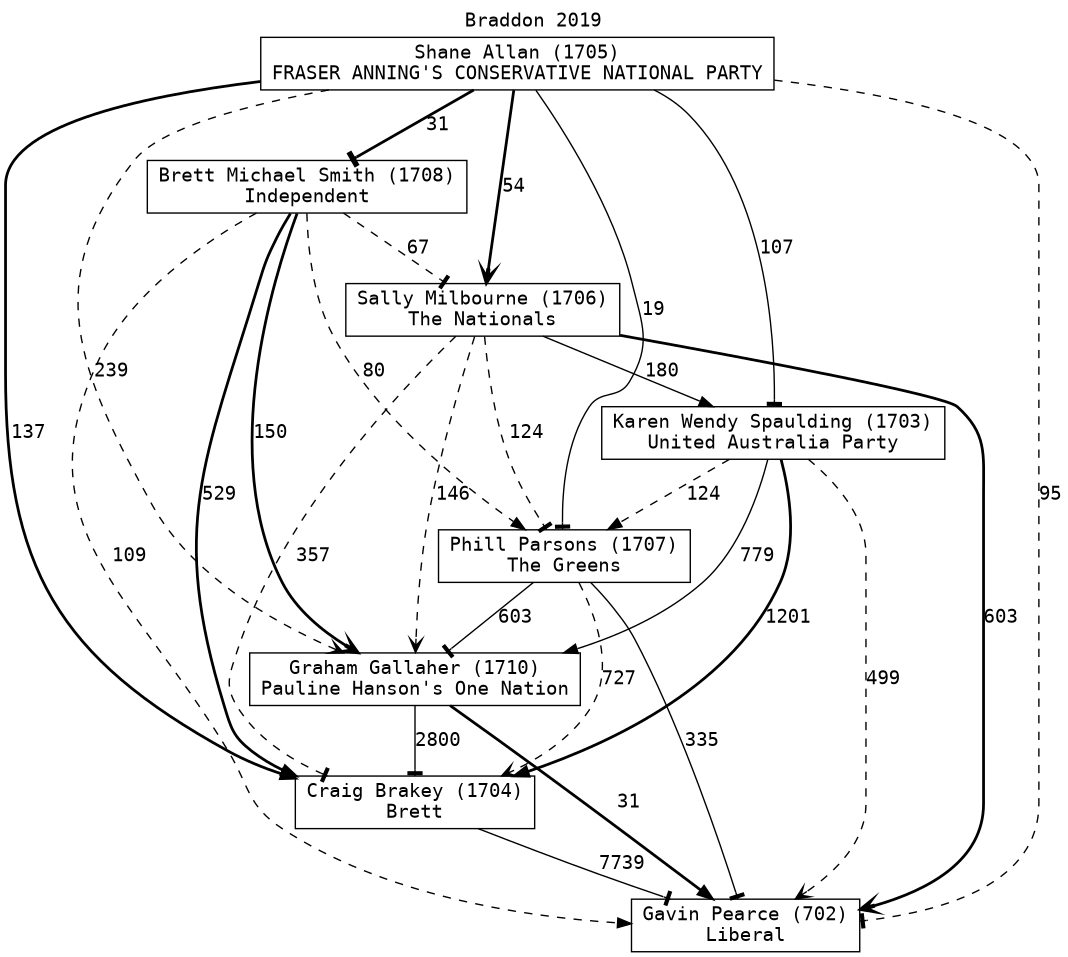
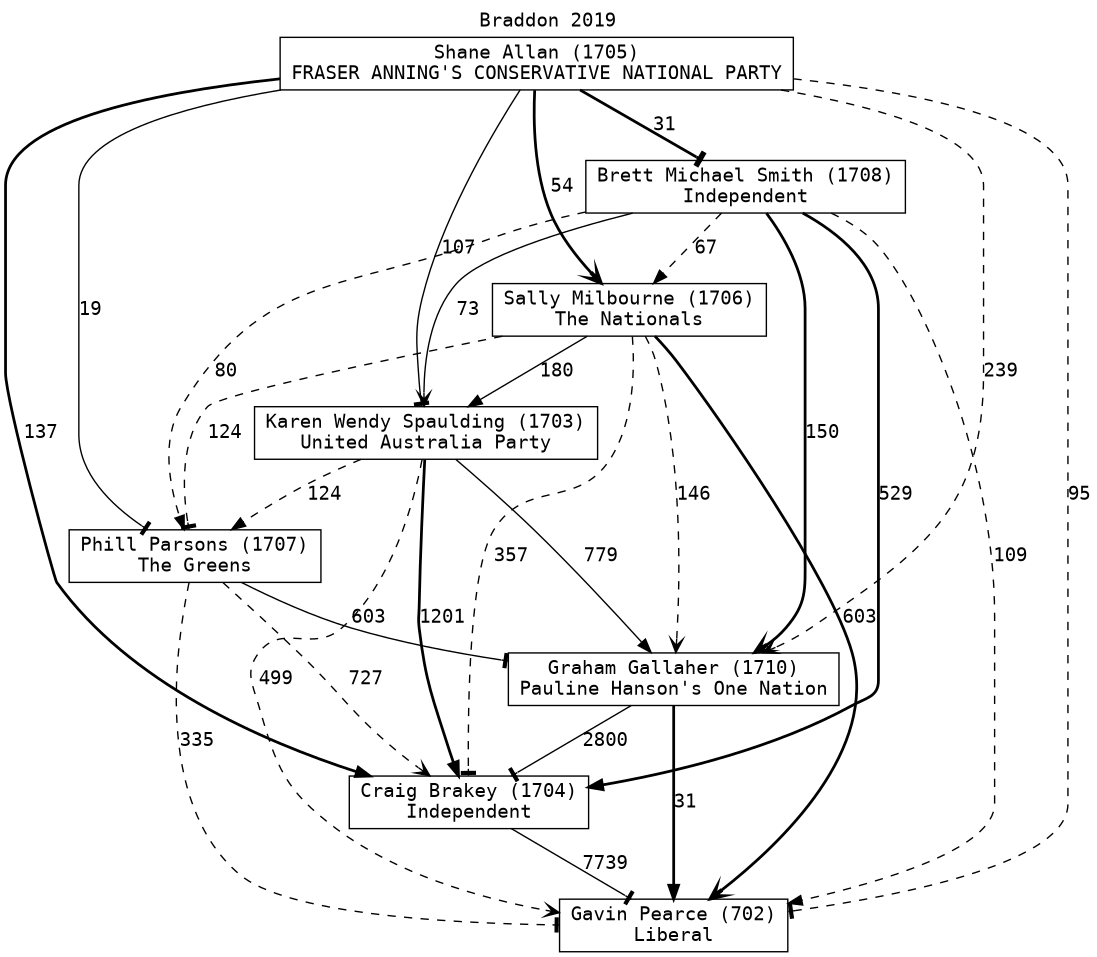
(392, 246) -> (692, 243)
none -> (487, 262)
(677, 730) -> (244, 877)
(415, 802) -> (469, 802)
